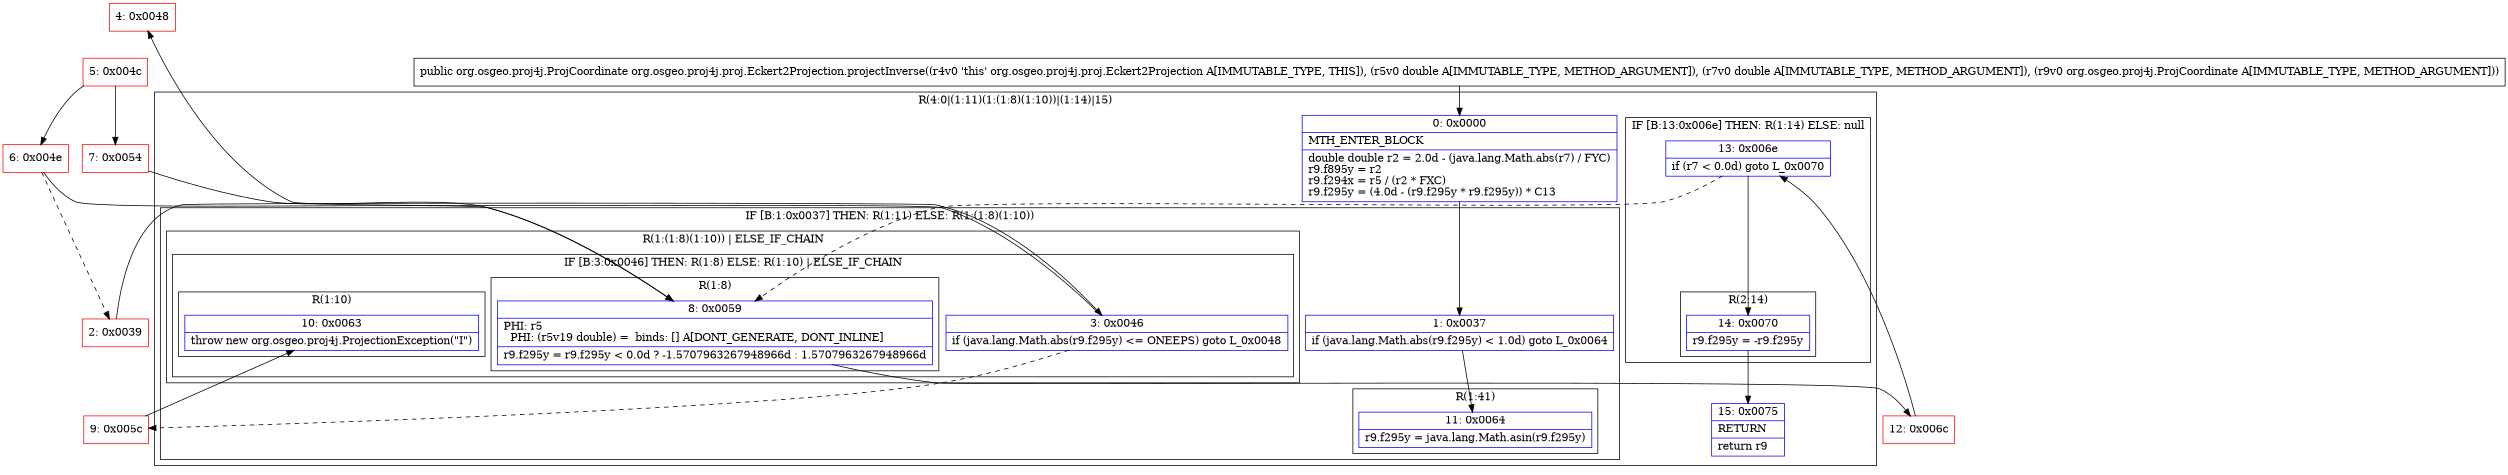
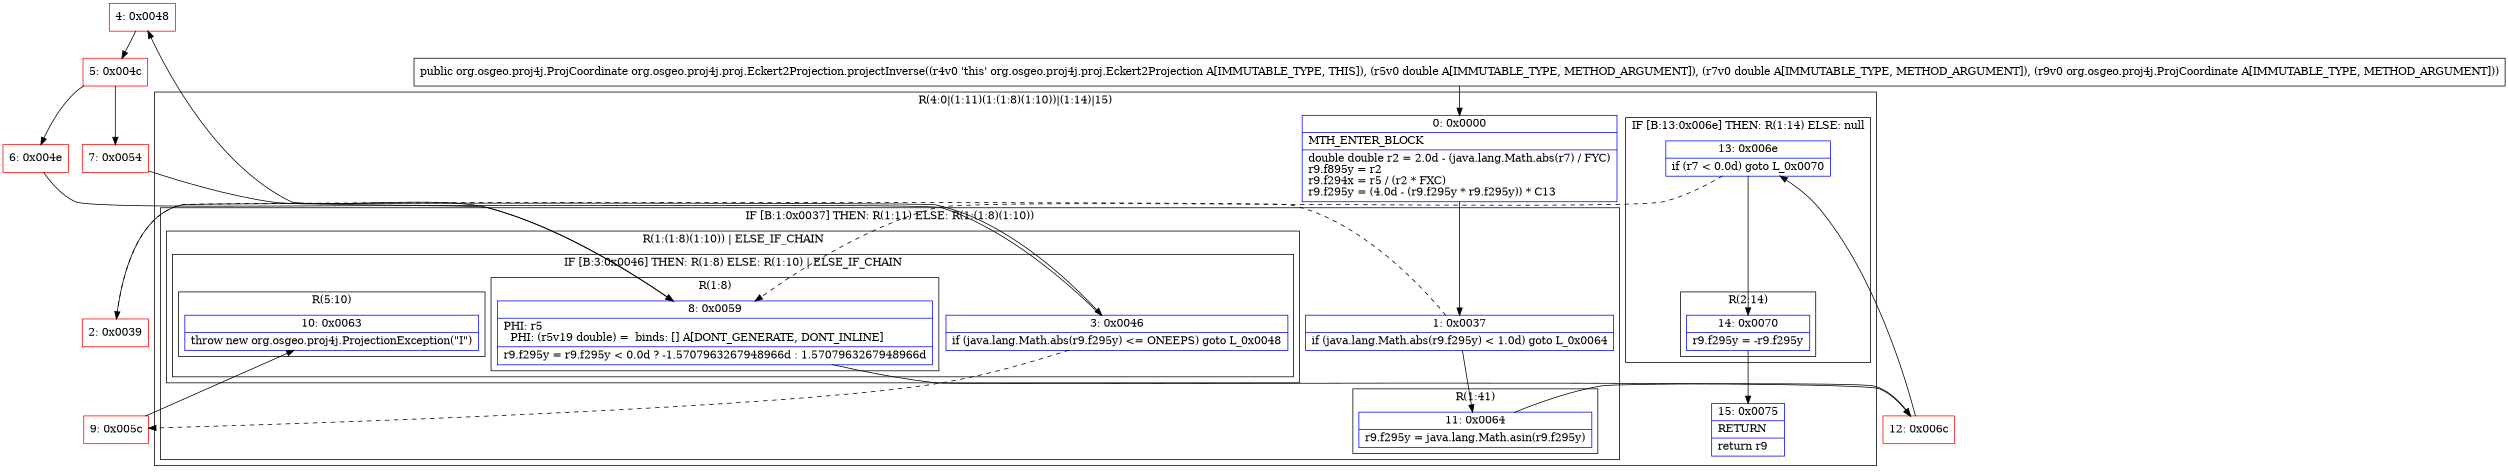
none -> (131, 41)
(74, 242) -> (767, 202)
(332, 301) -> (332, 301)
none -> (1712, 384)
